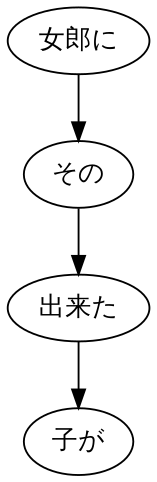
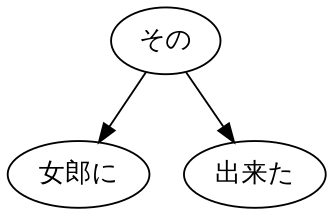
(79, 99) -> (128, 99)
(79, 442) -> none
